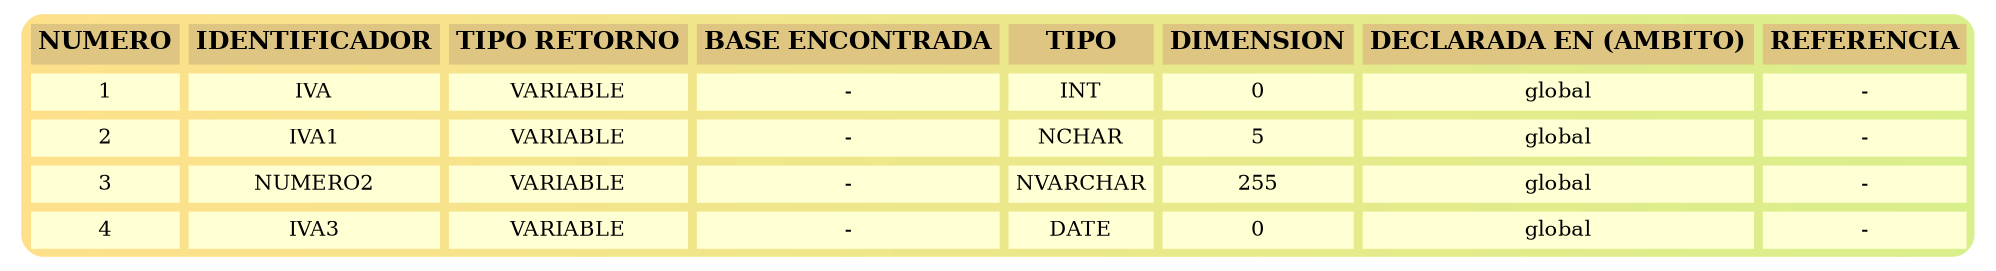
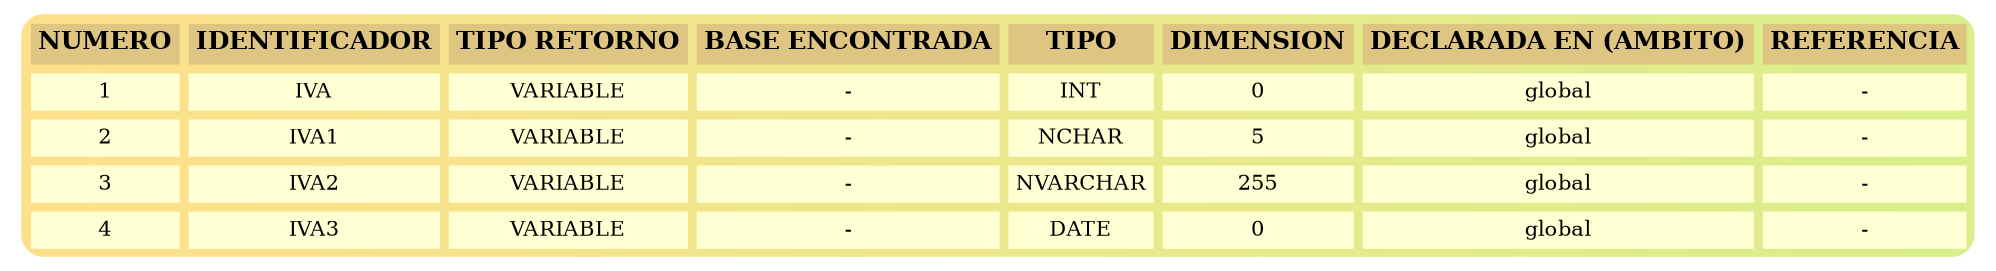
(314, 183) -> (314, 183)
